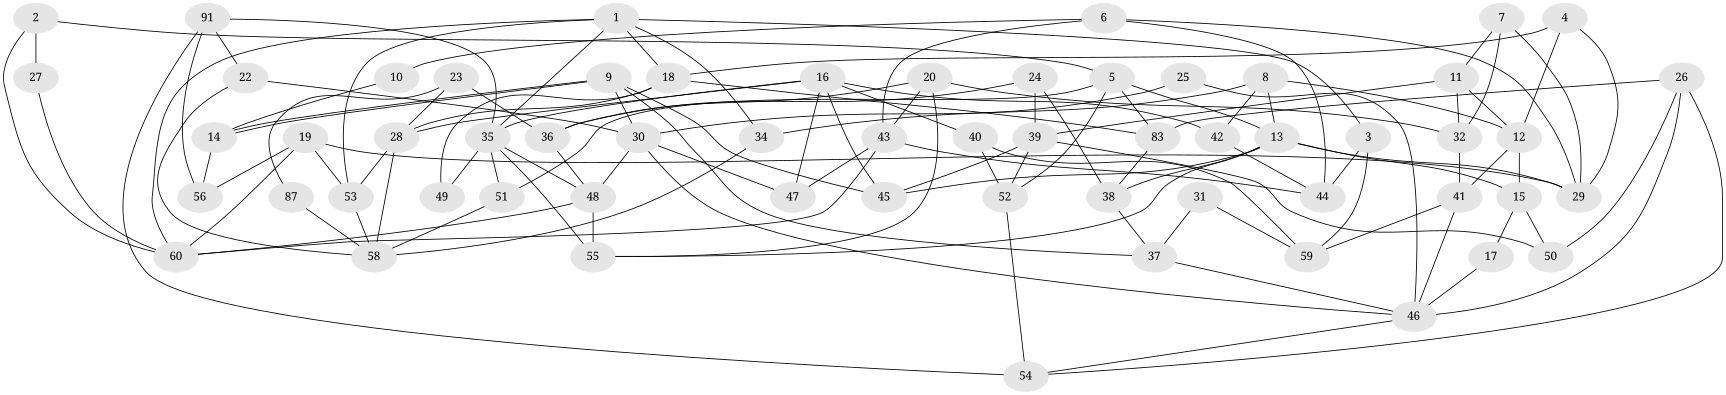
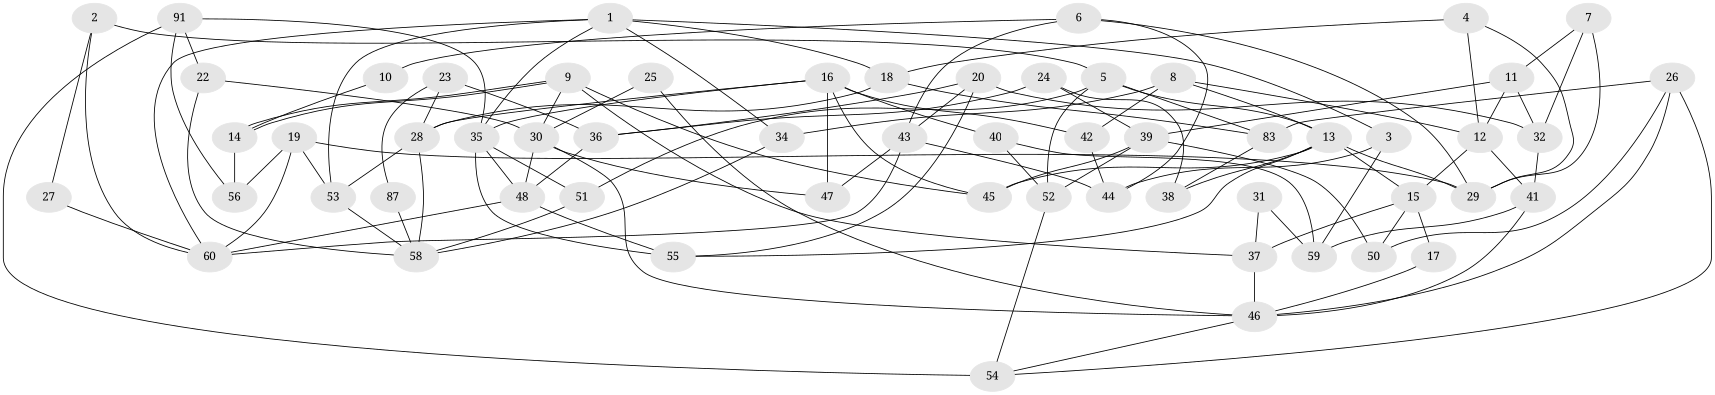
(442, 197) -> none
(1132, 227) -> (1326, 226)
